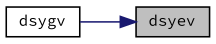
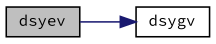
(100, 22) -> (100, 22)
